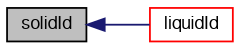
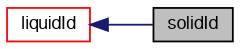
(127, 25) -> (131, 25)
